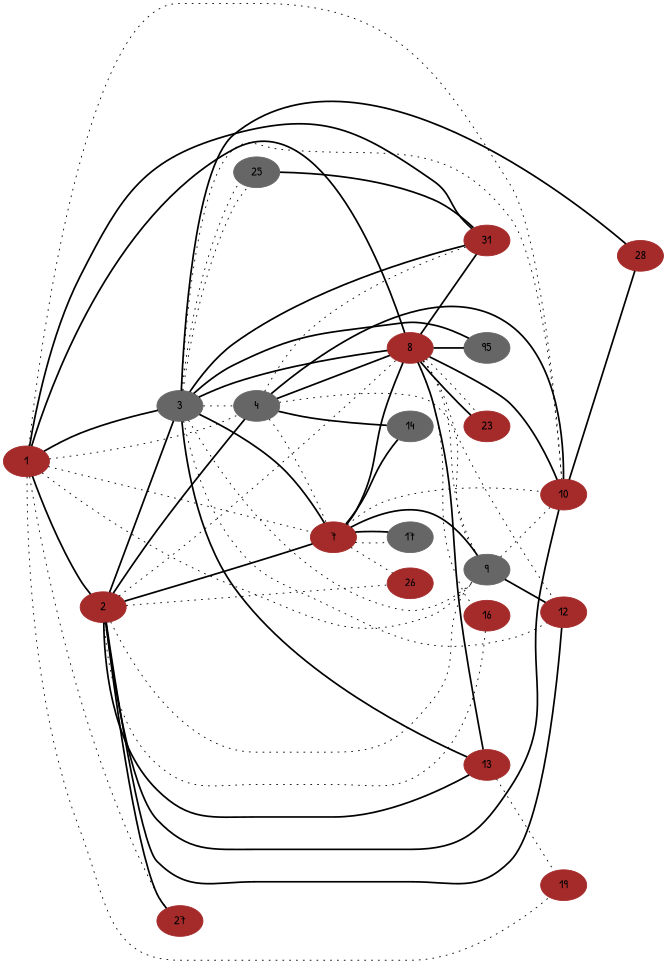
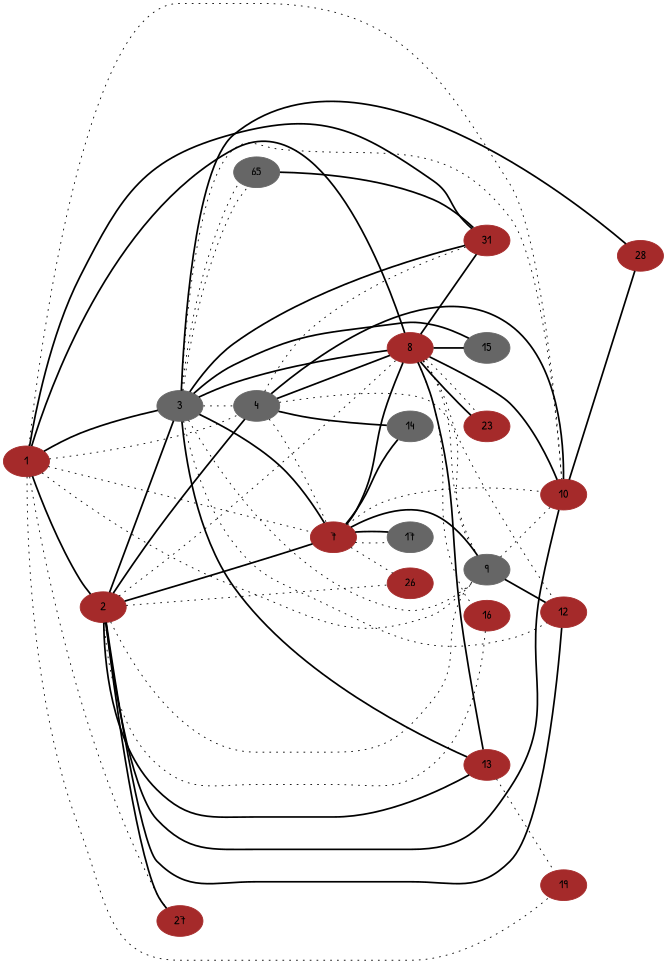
(257, 172) -> (257, 172)
(487, 348) -> (487, 348)
